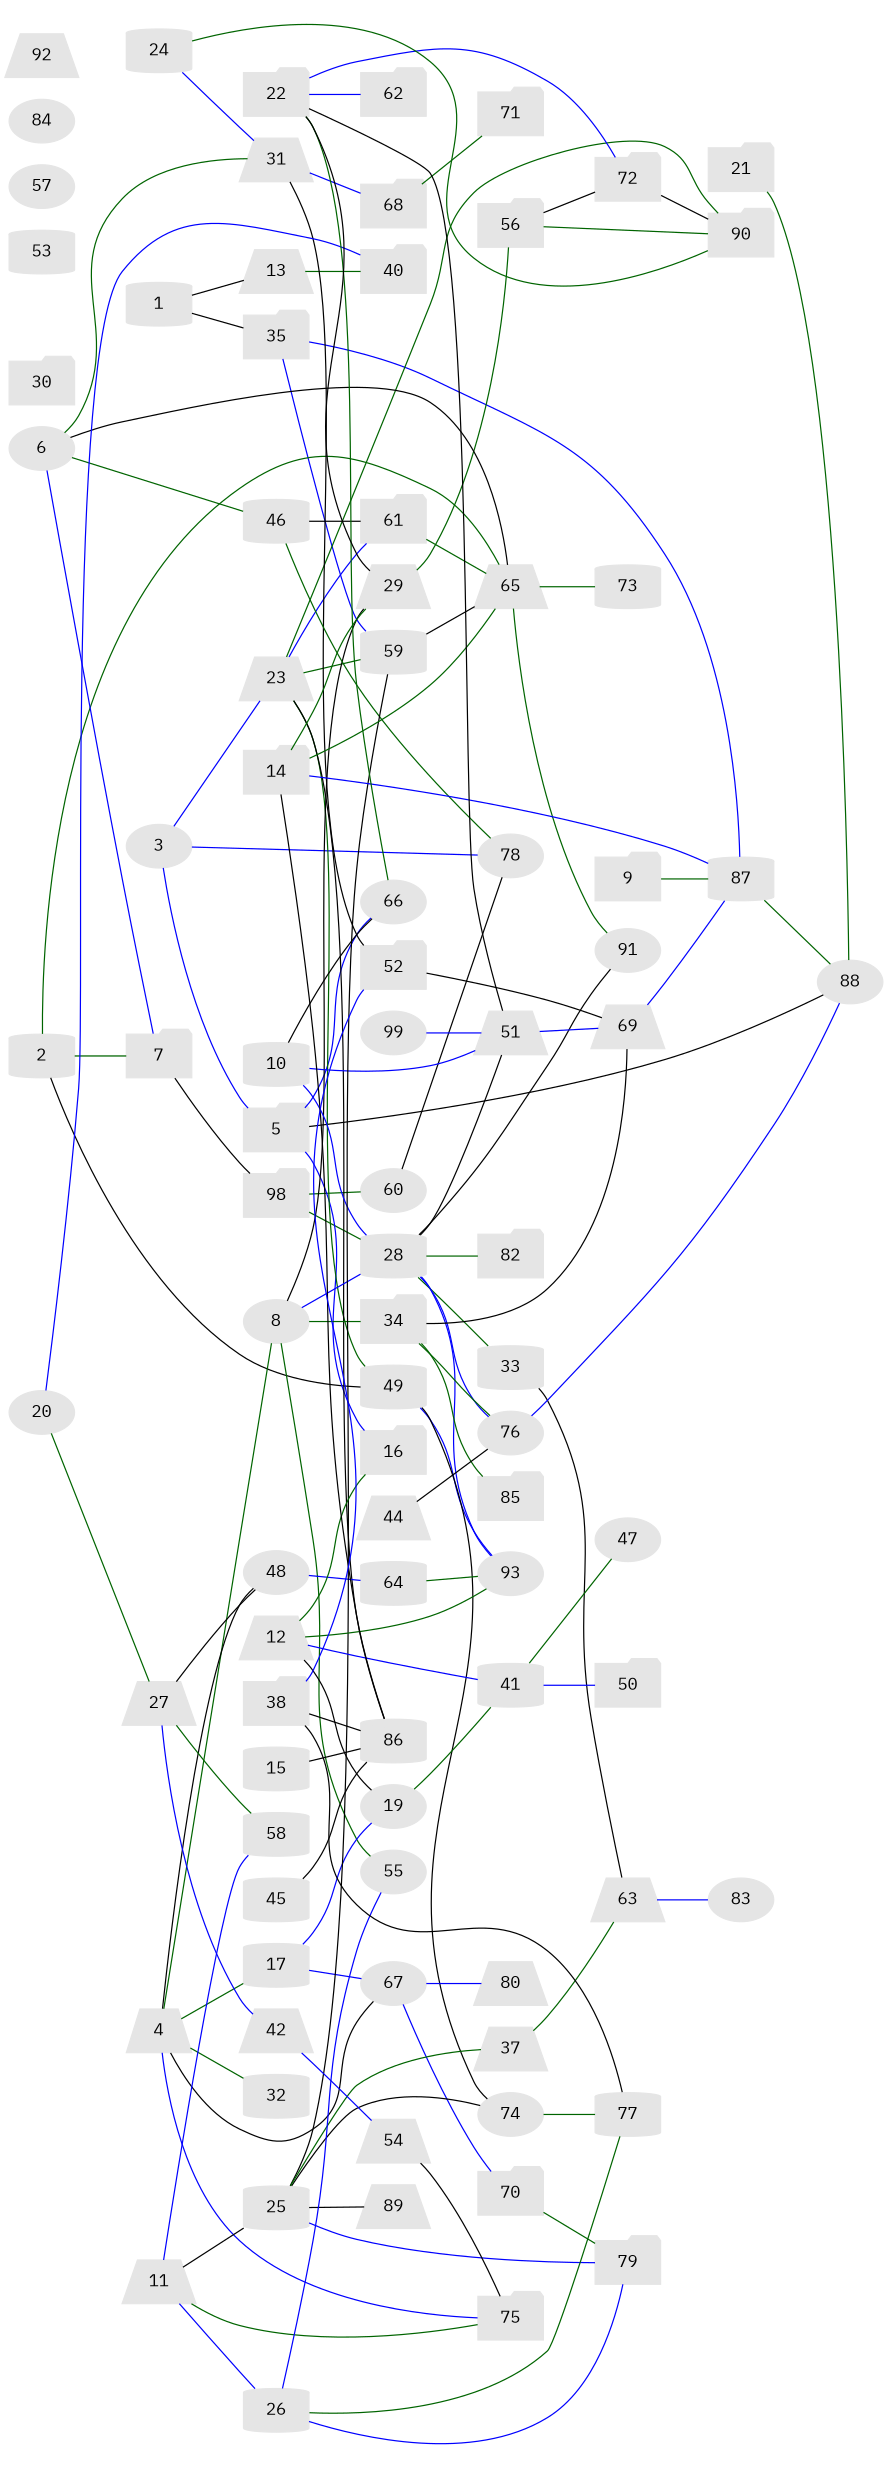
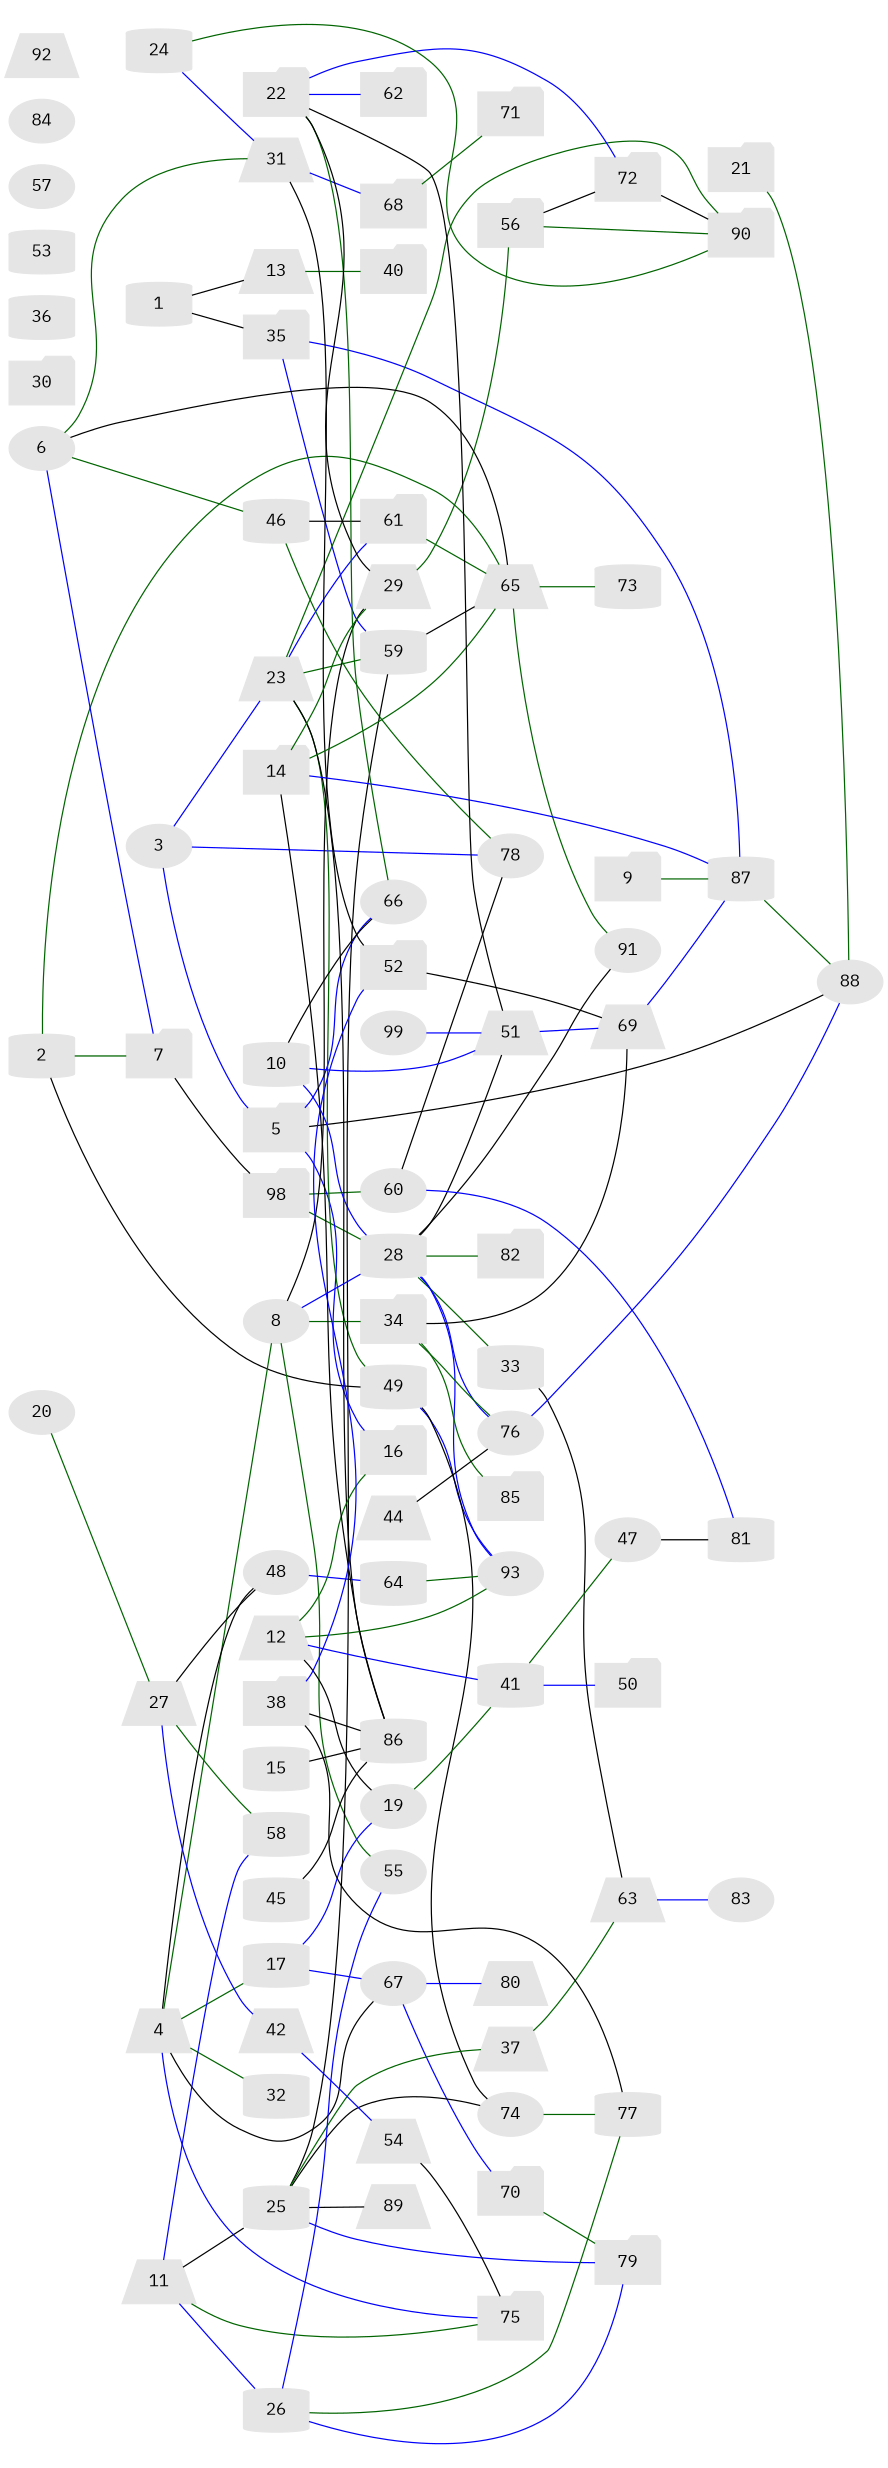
none -> (42, 318)
(81, 770) -> none
none -> (741, 1540)
